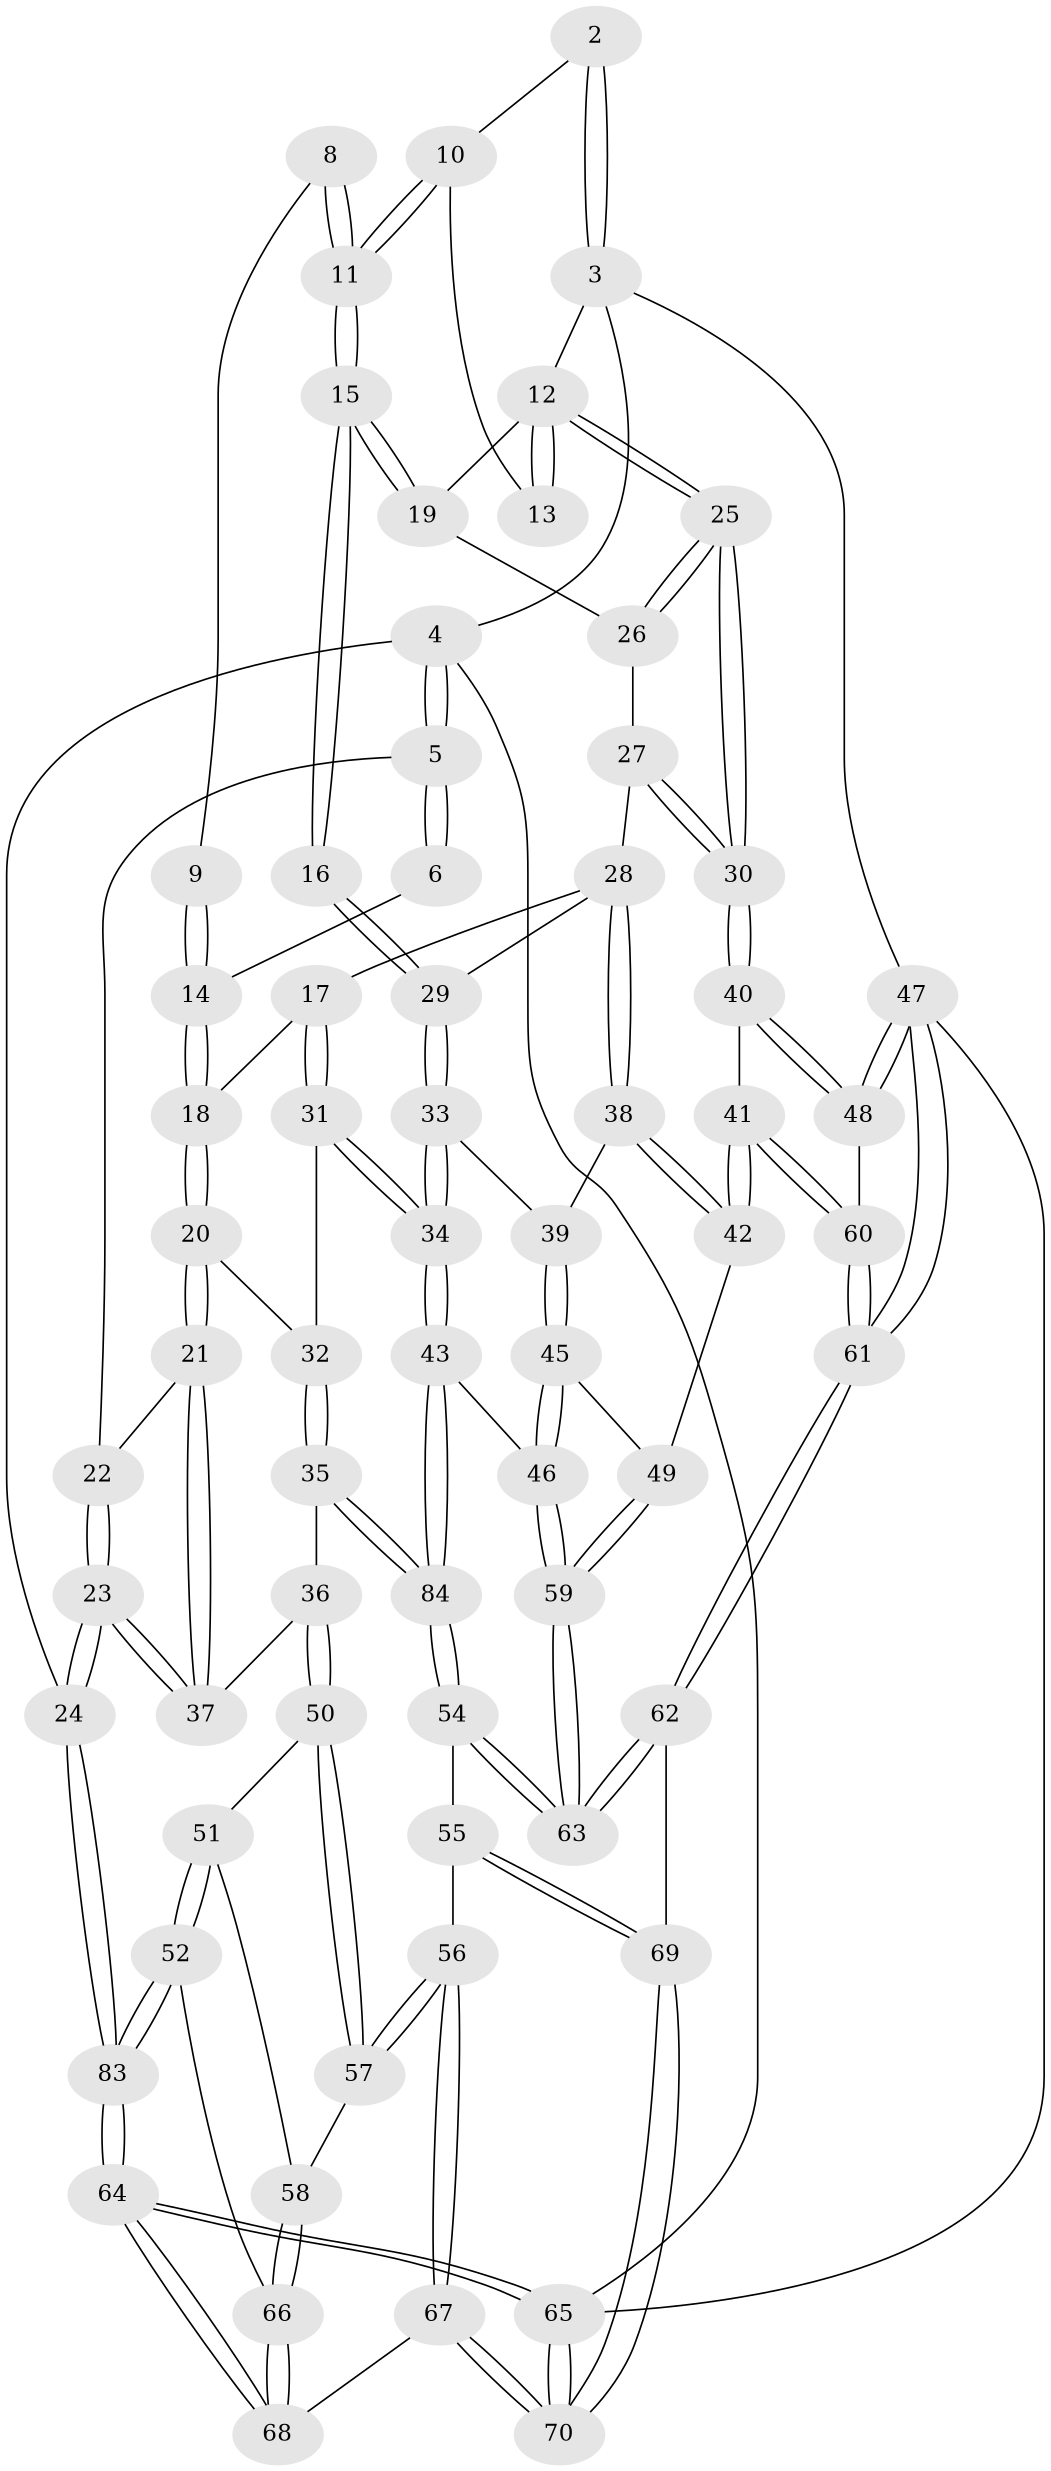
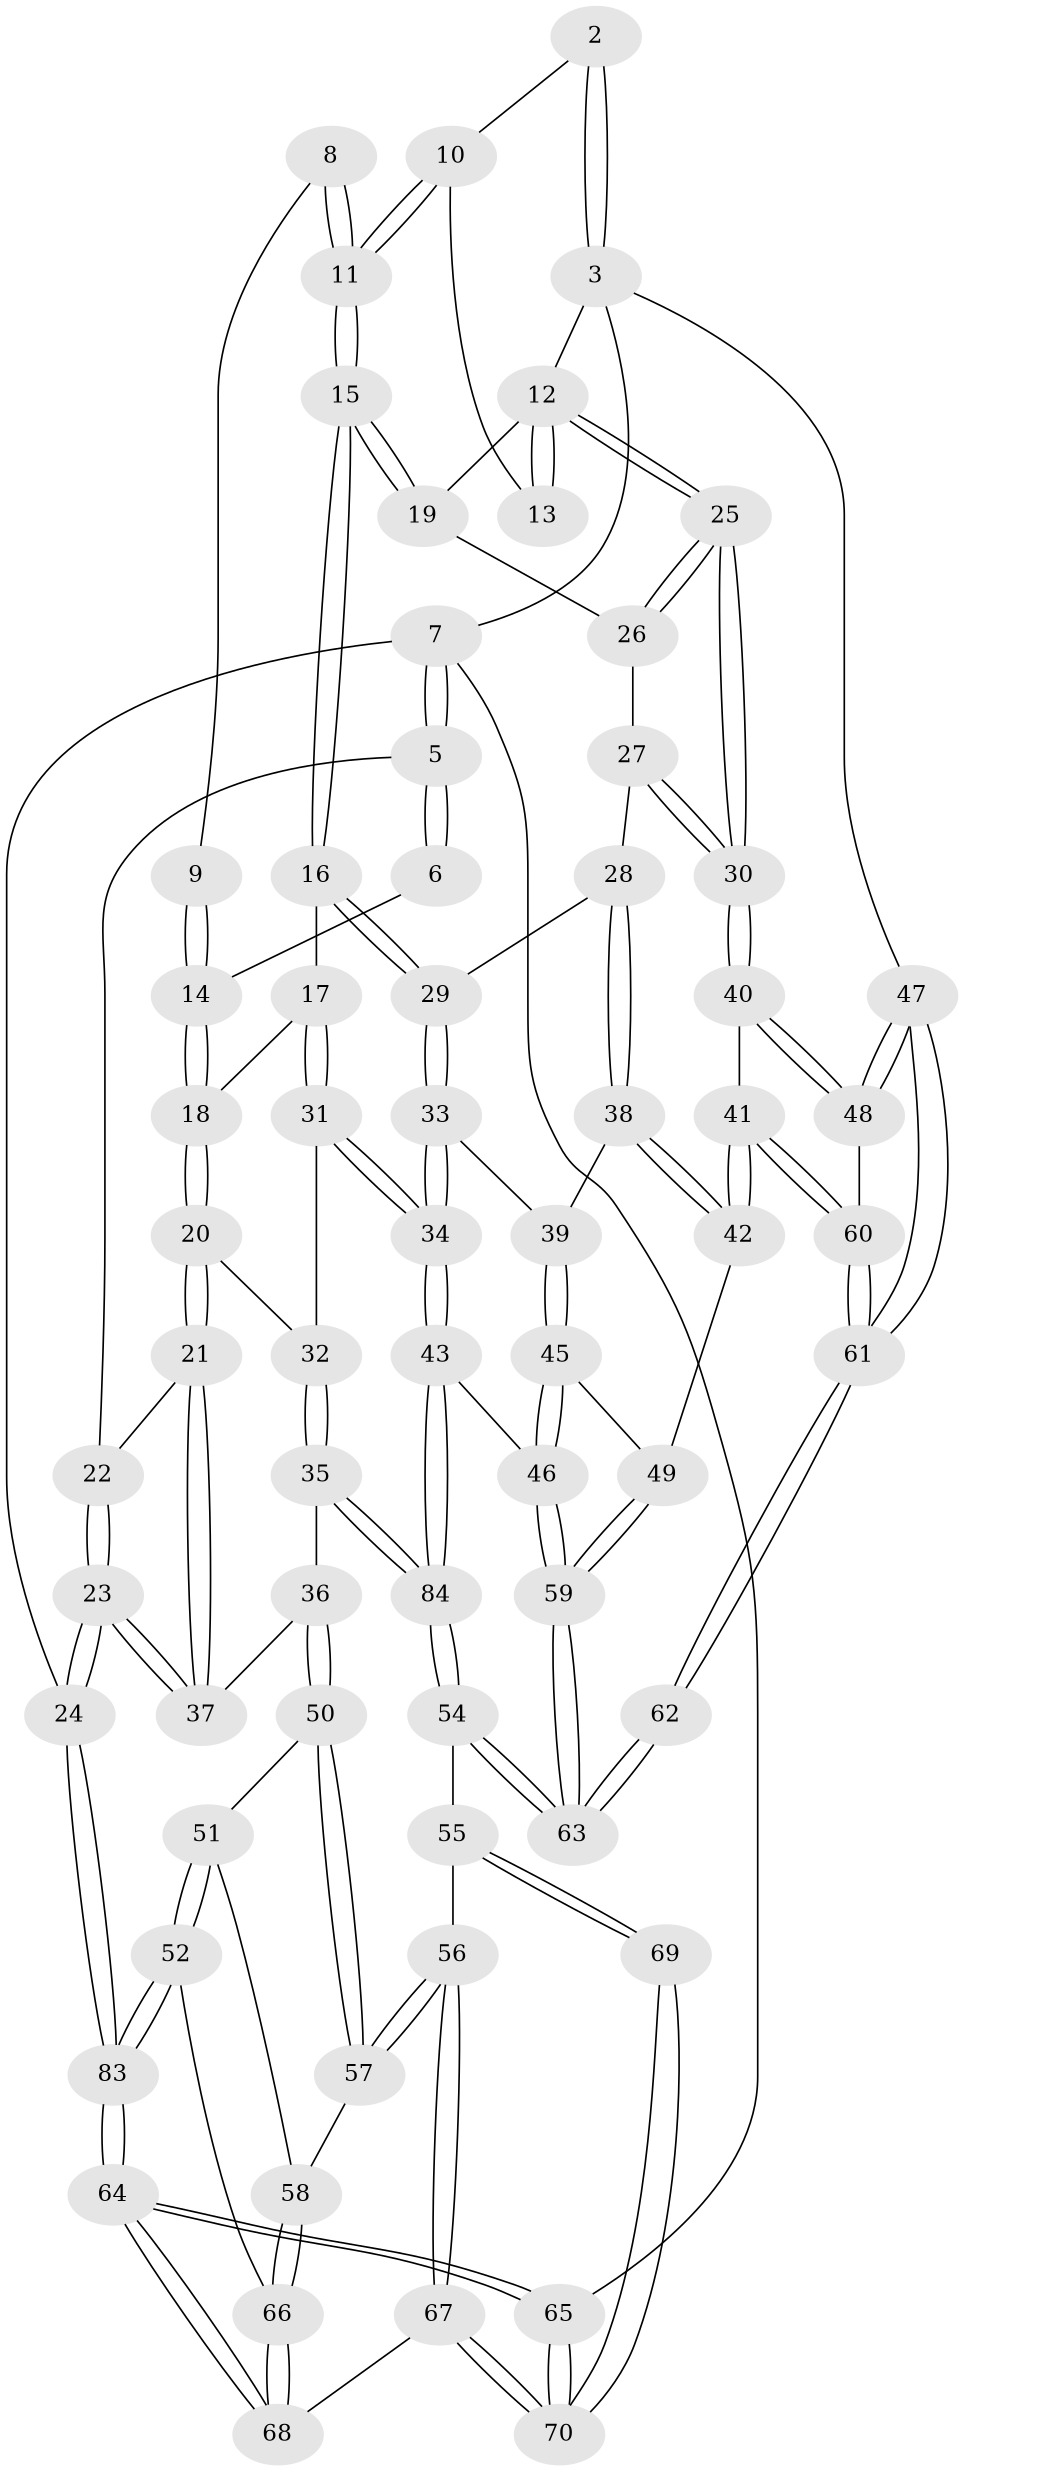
(436, 636) -> (436, 636)
(465, 931) -> (316, 924)
(1044, 1805) -> none
(666, 1835) -> none
